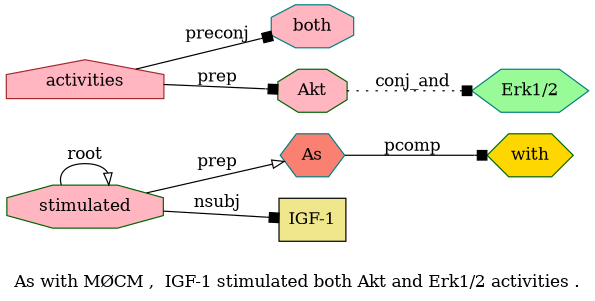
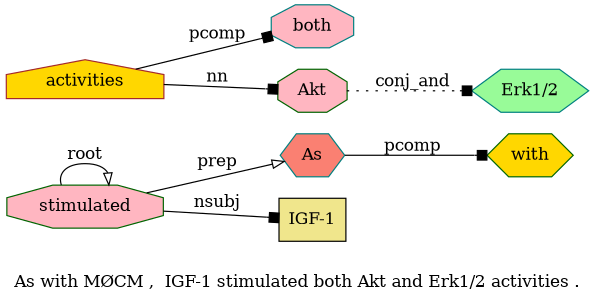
(218, 34) -> (218, 34)
(218, 77) -> (218, 77)
(85, 81) -> (85, 81)
